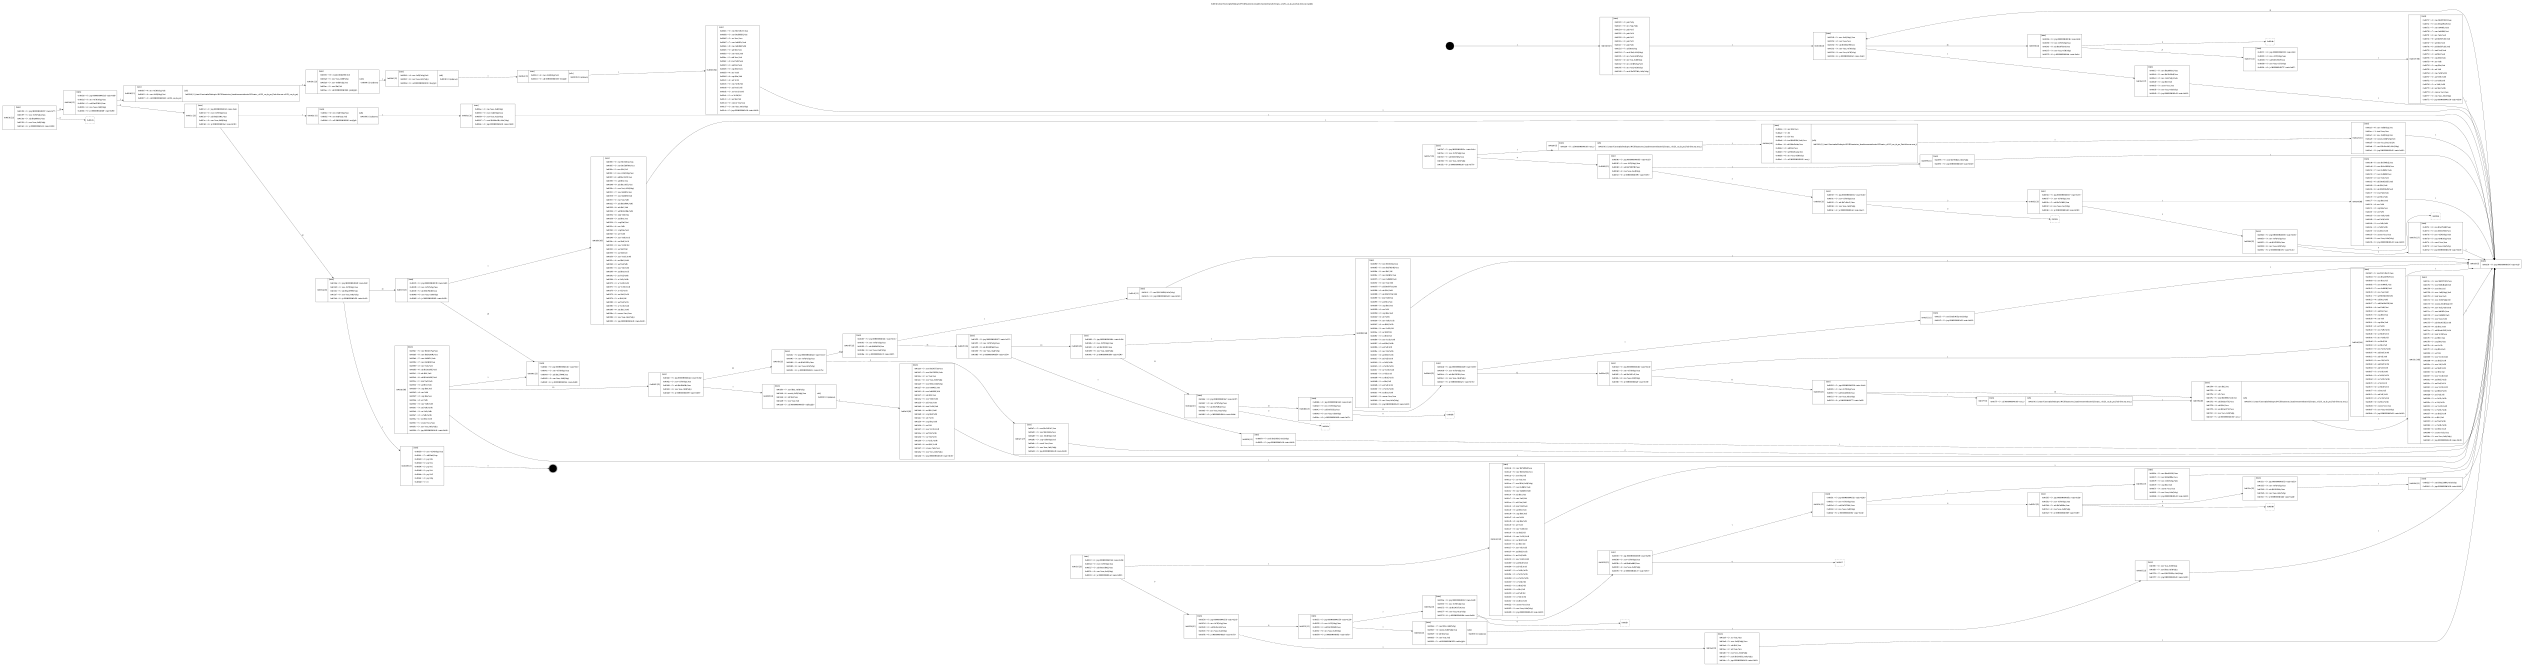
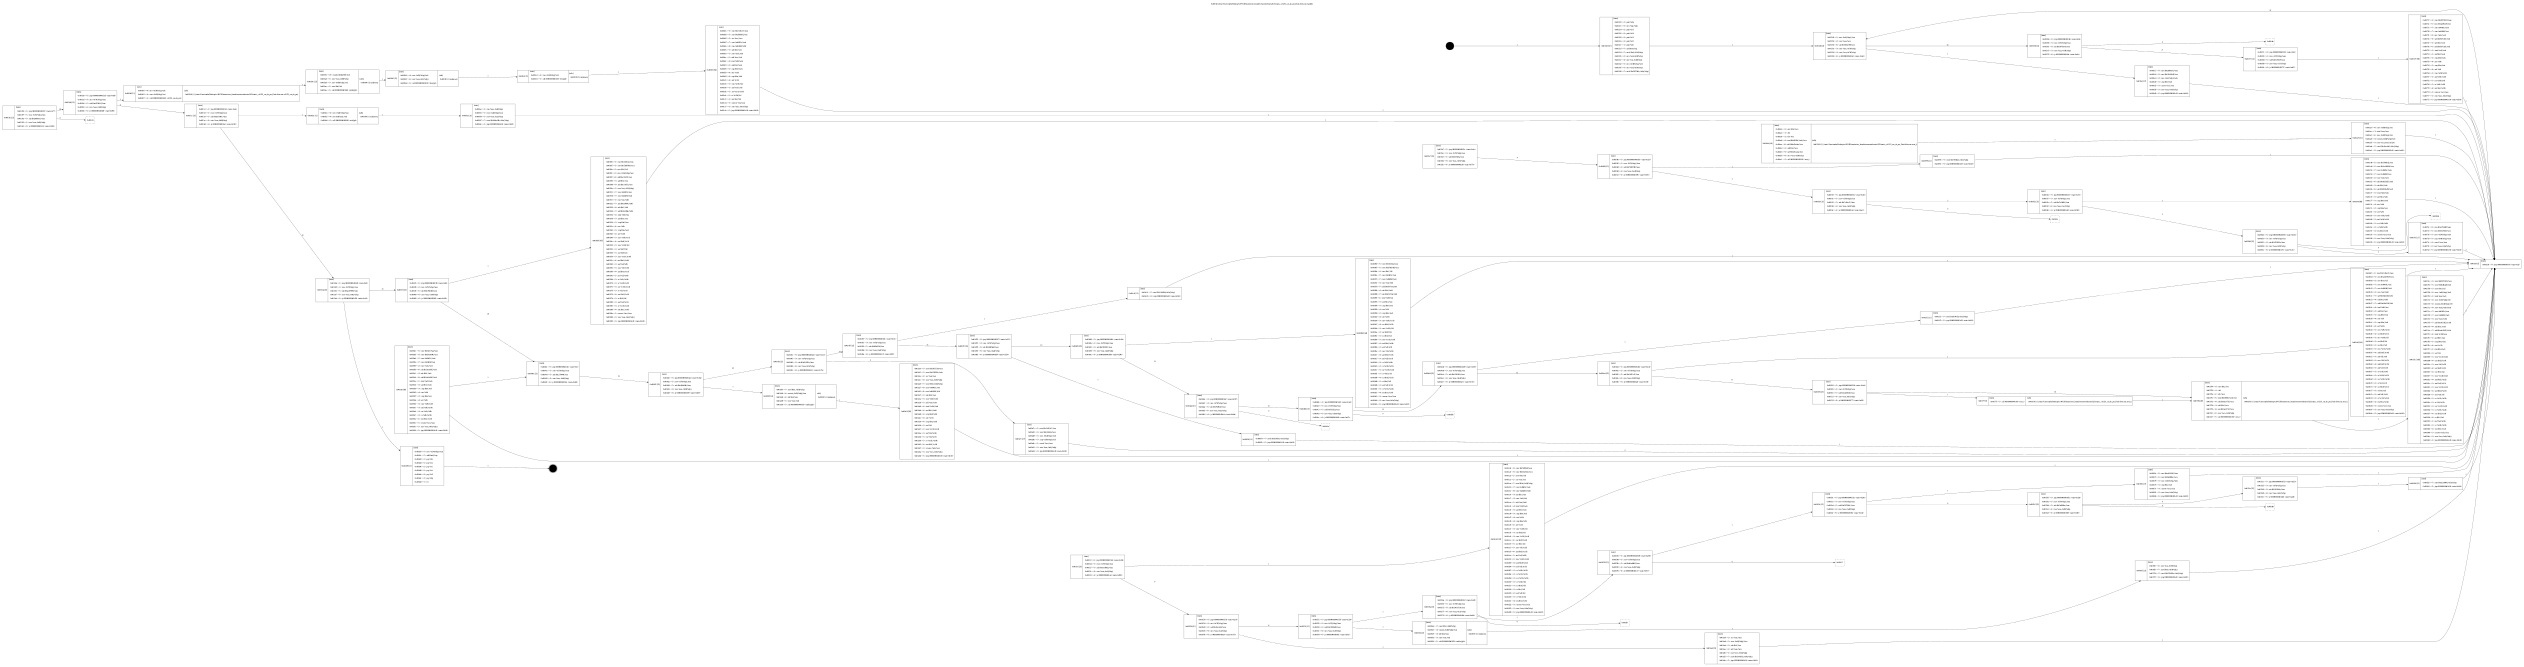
(1625, 146) -> none
(548, 389) -> (613, 379)
